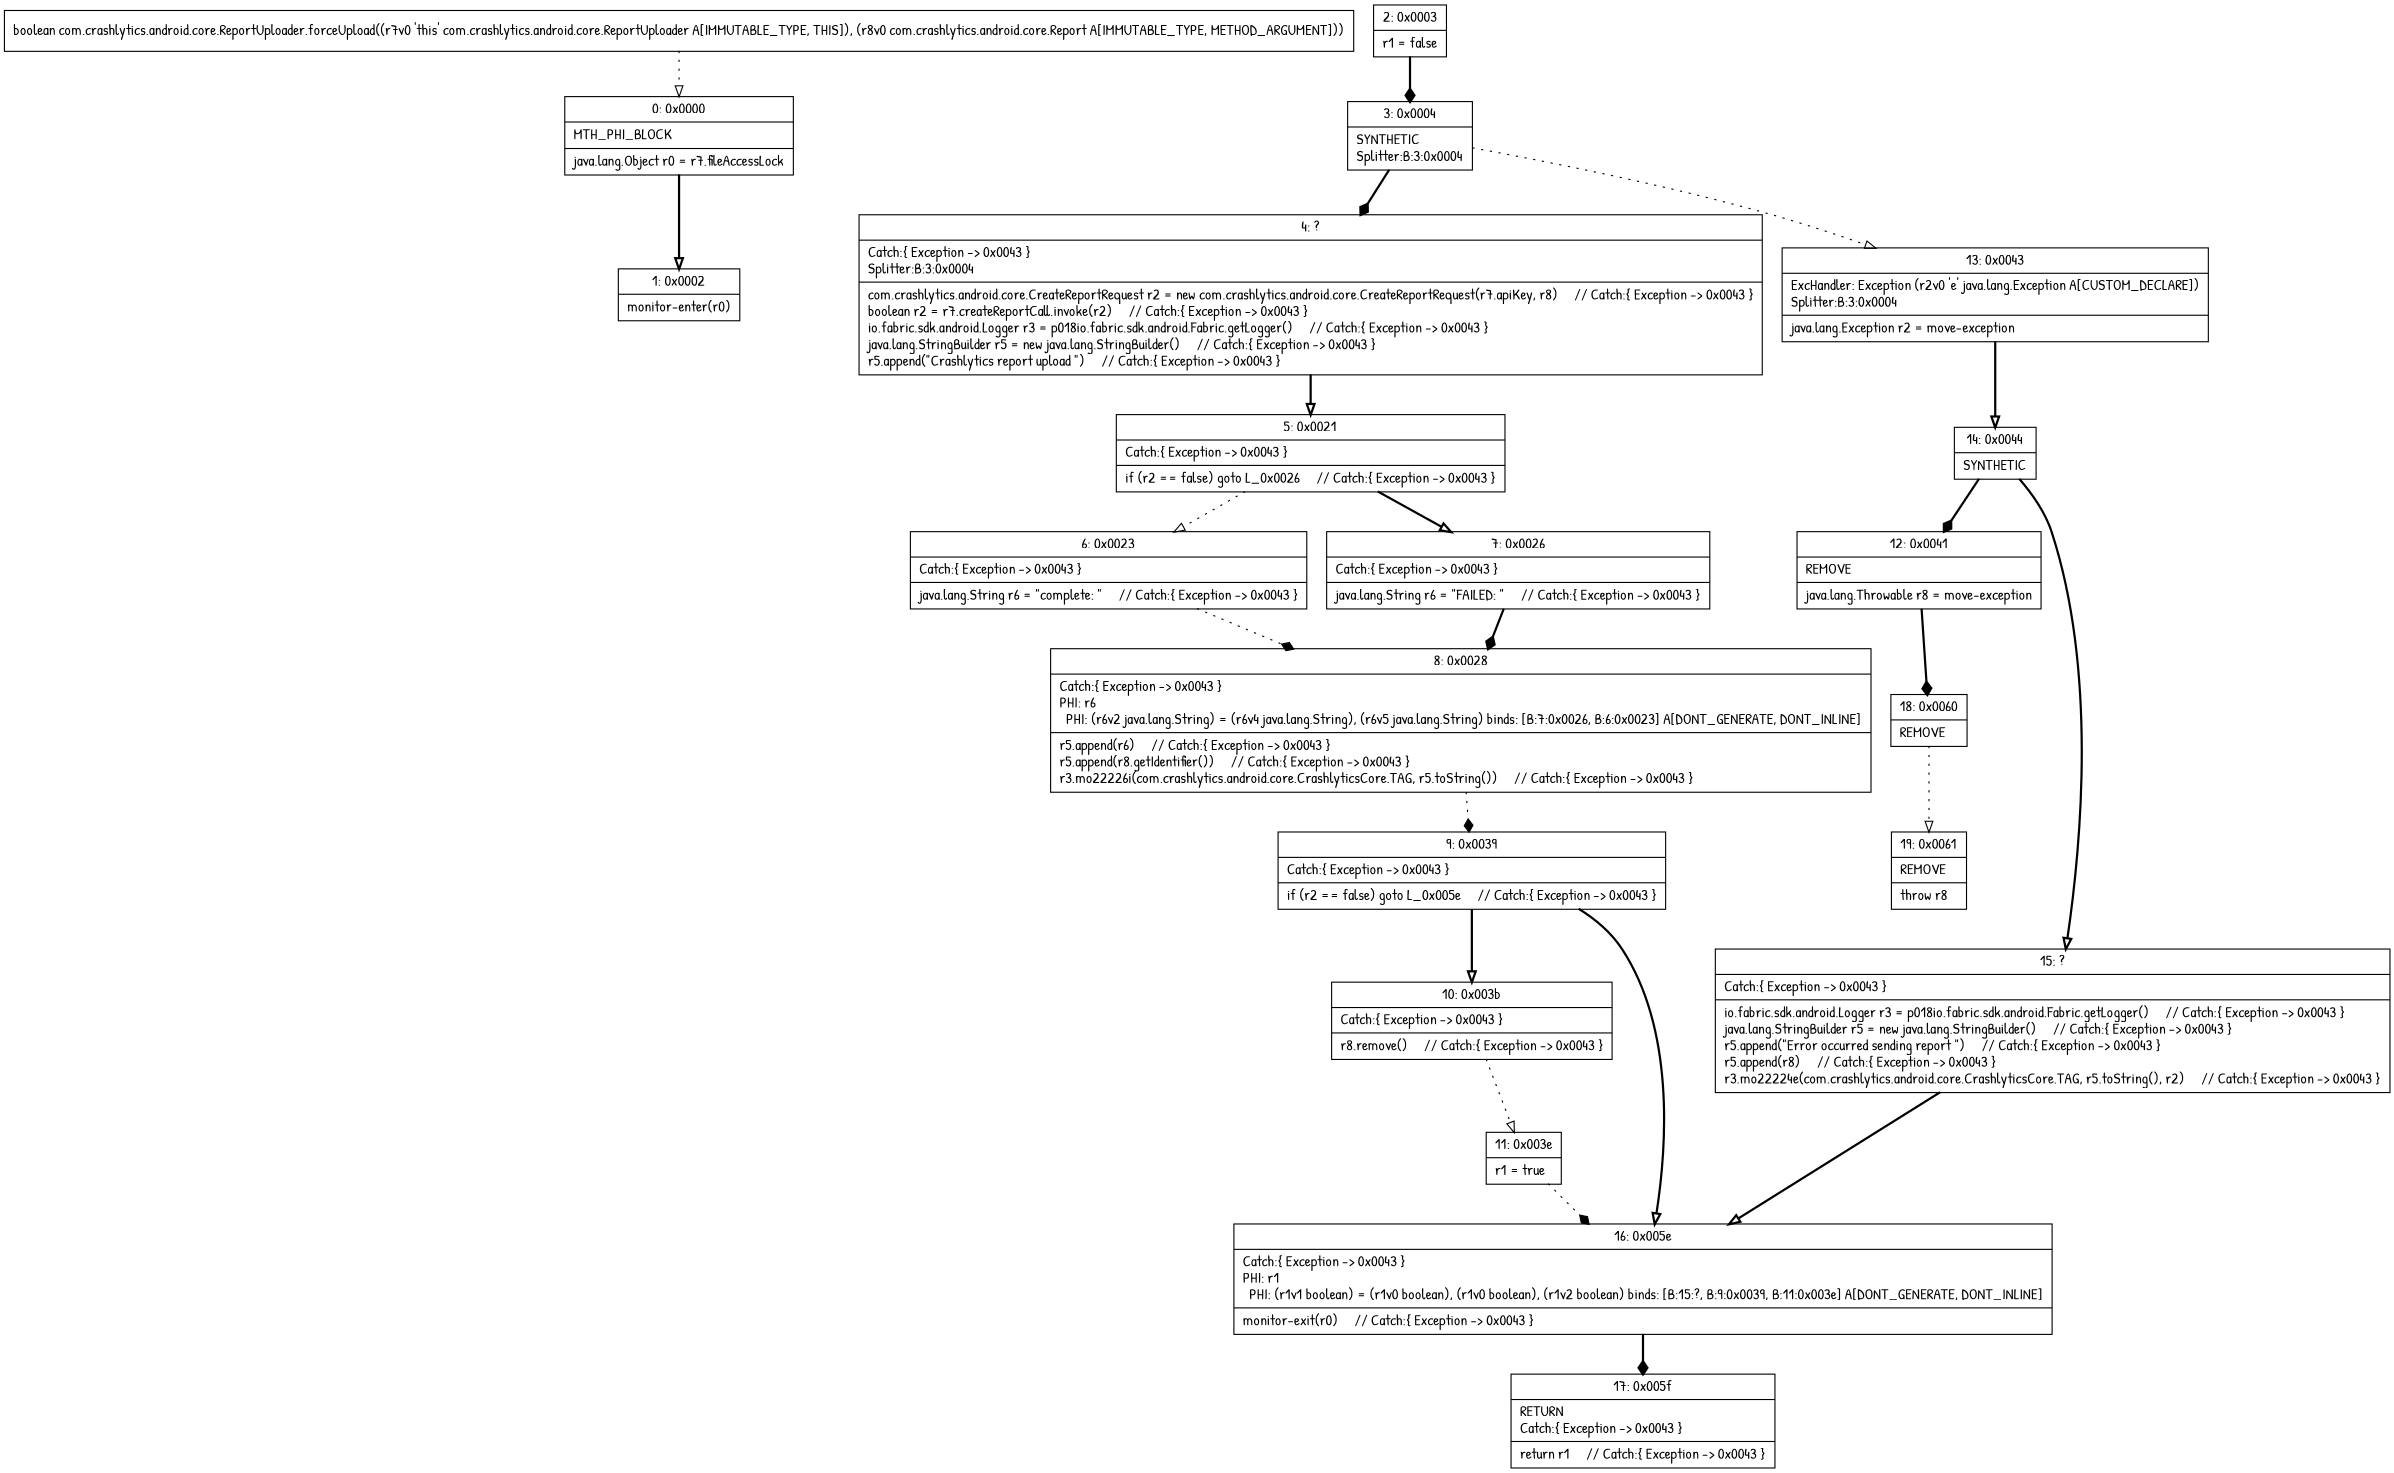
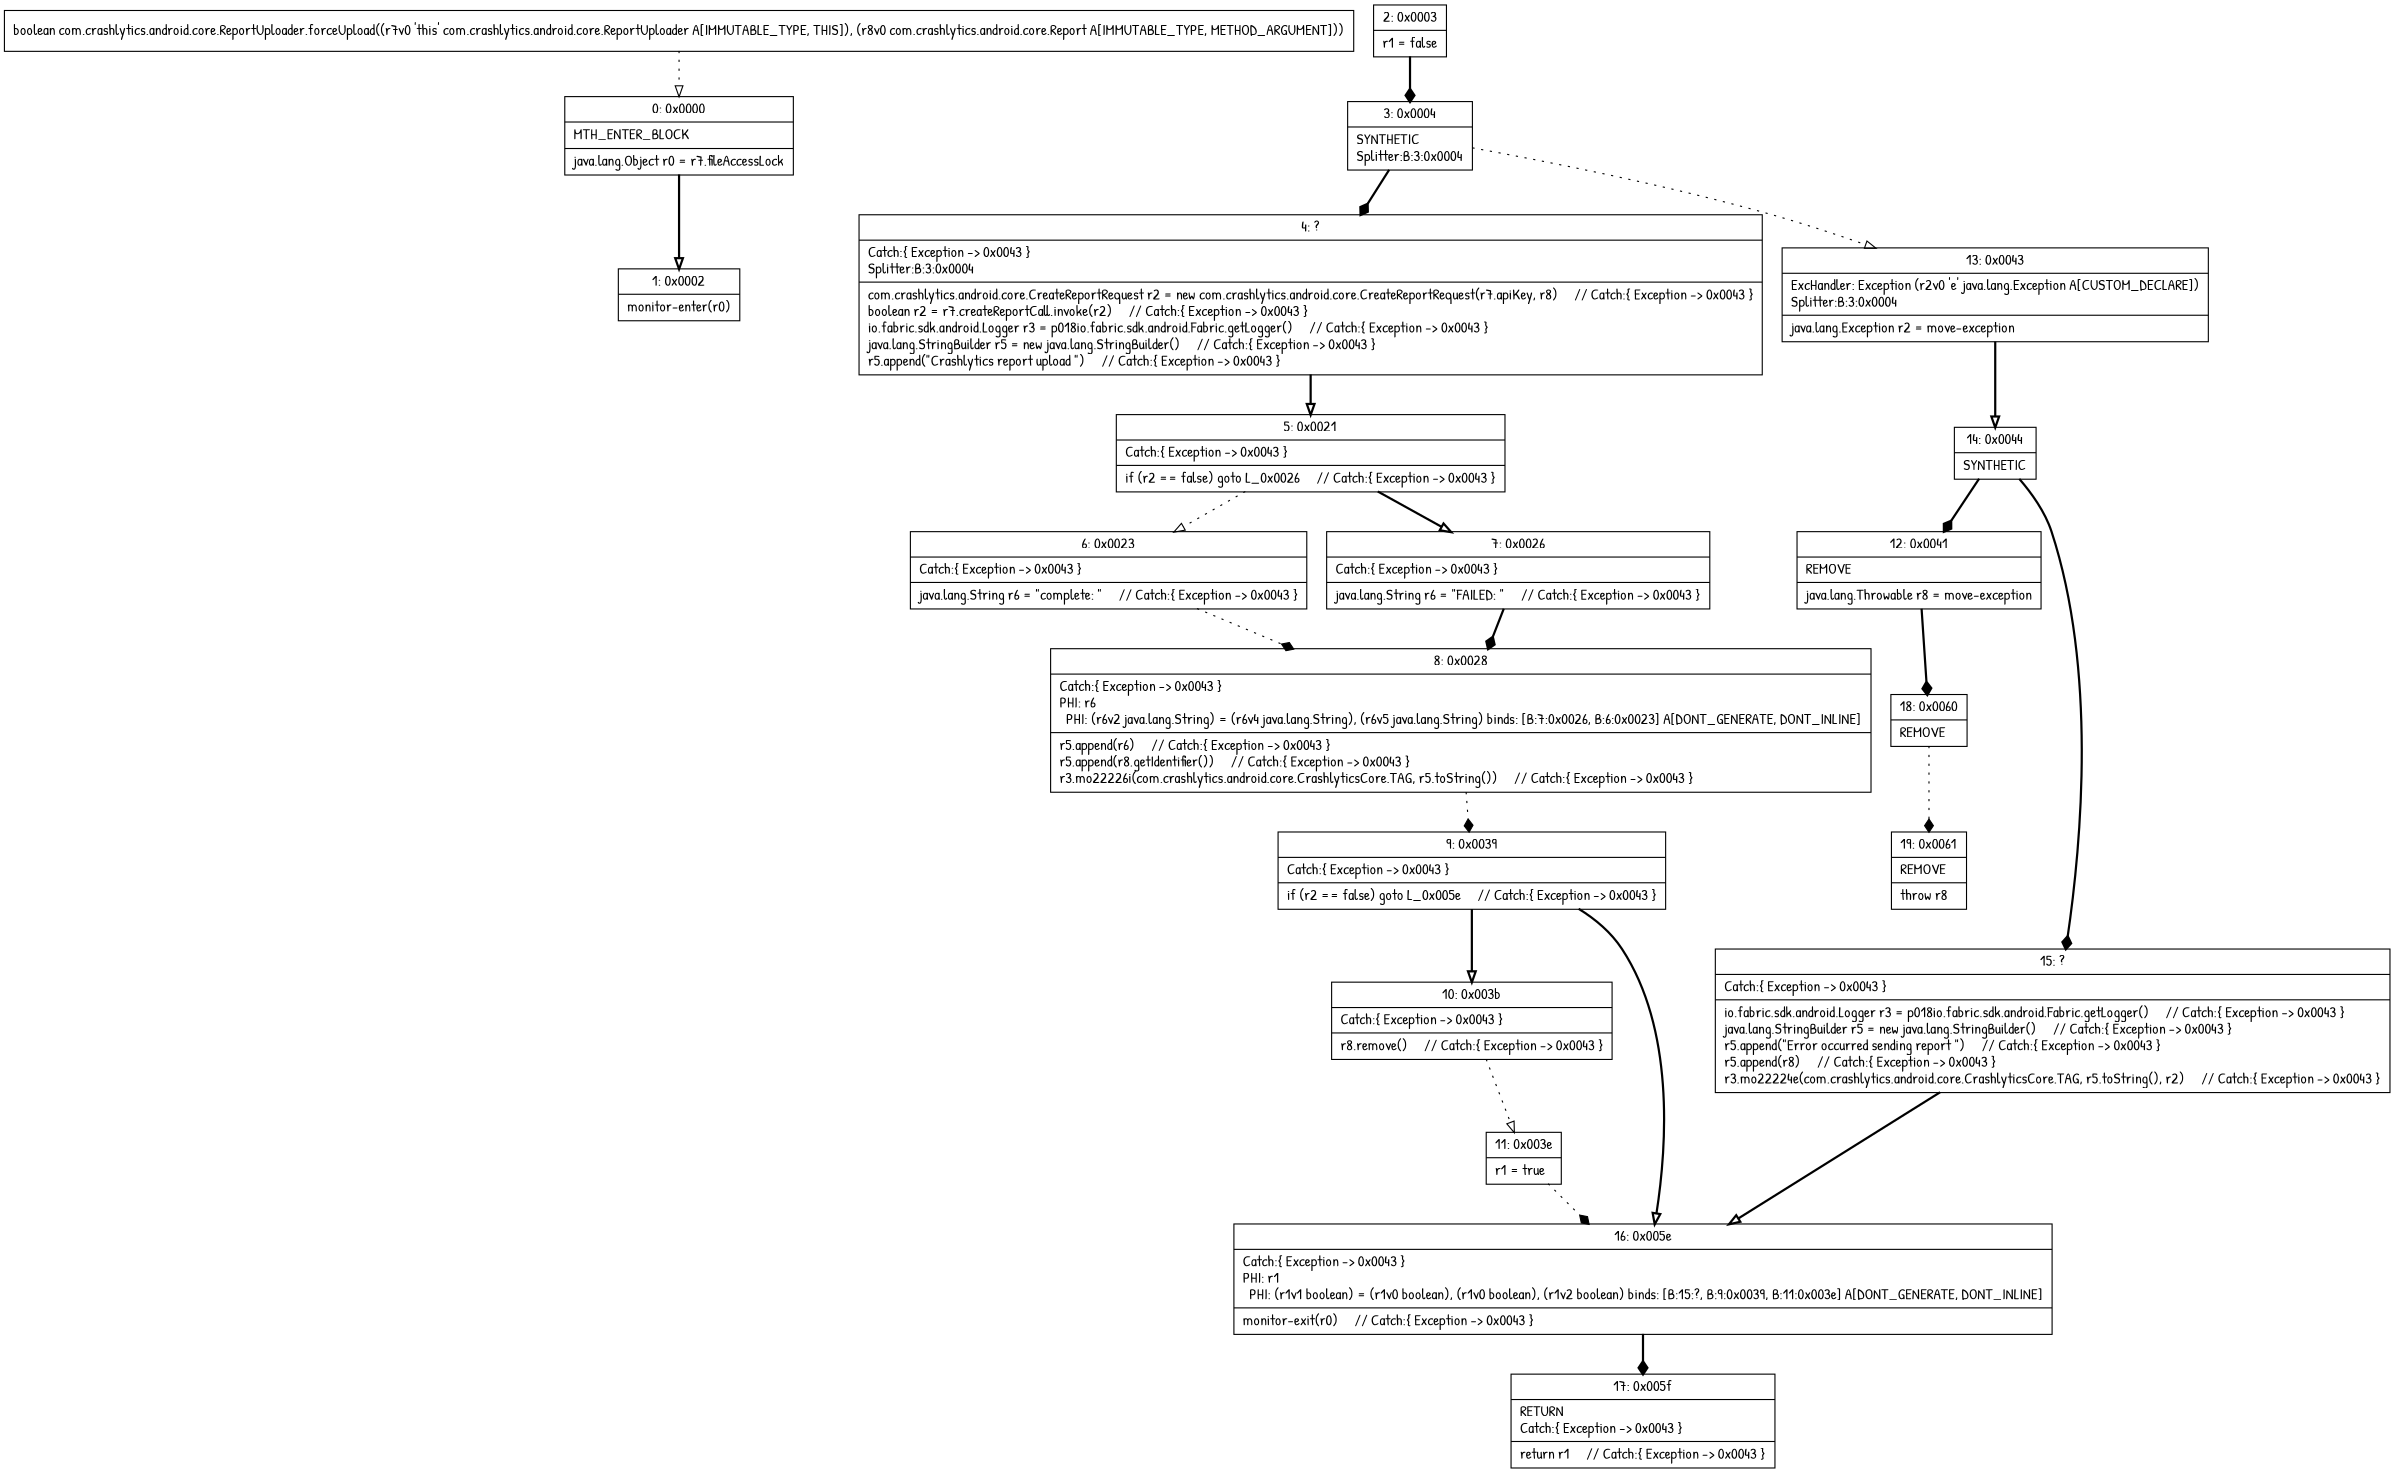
(623, 135) -> (632, 135)
(2080, 703) -> (2080, 703)
(1929, 784) -> (1929, 784)
